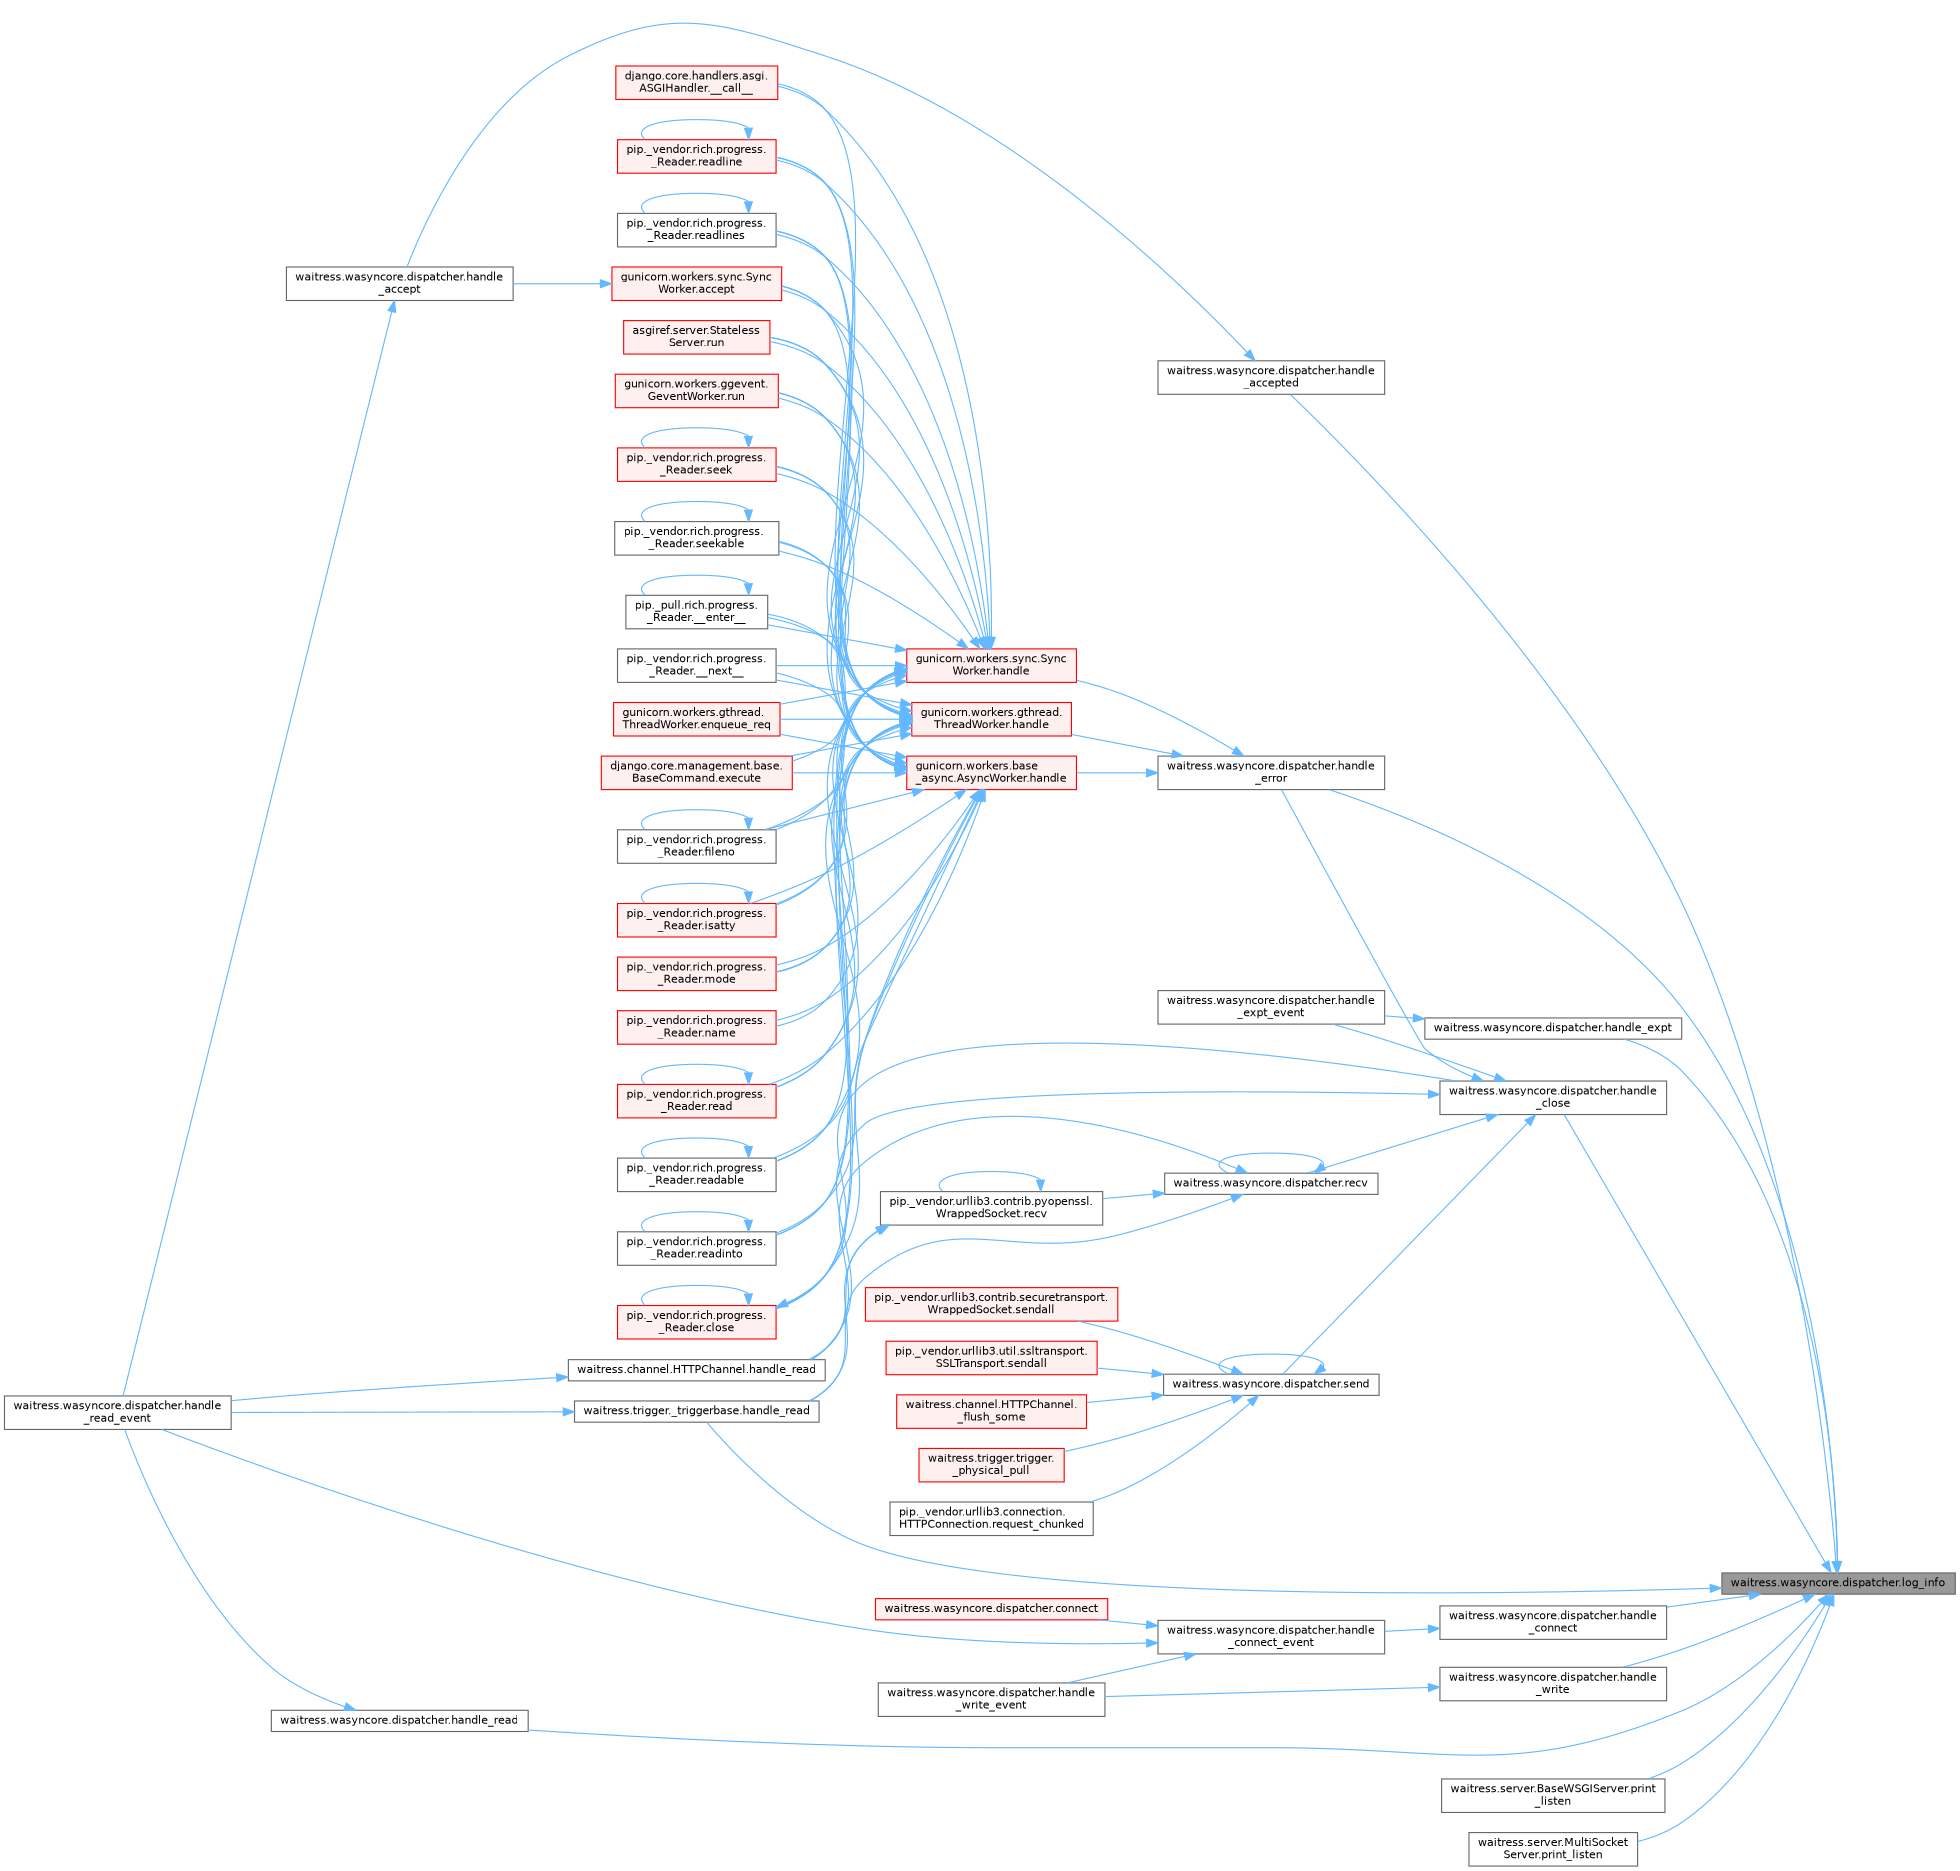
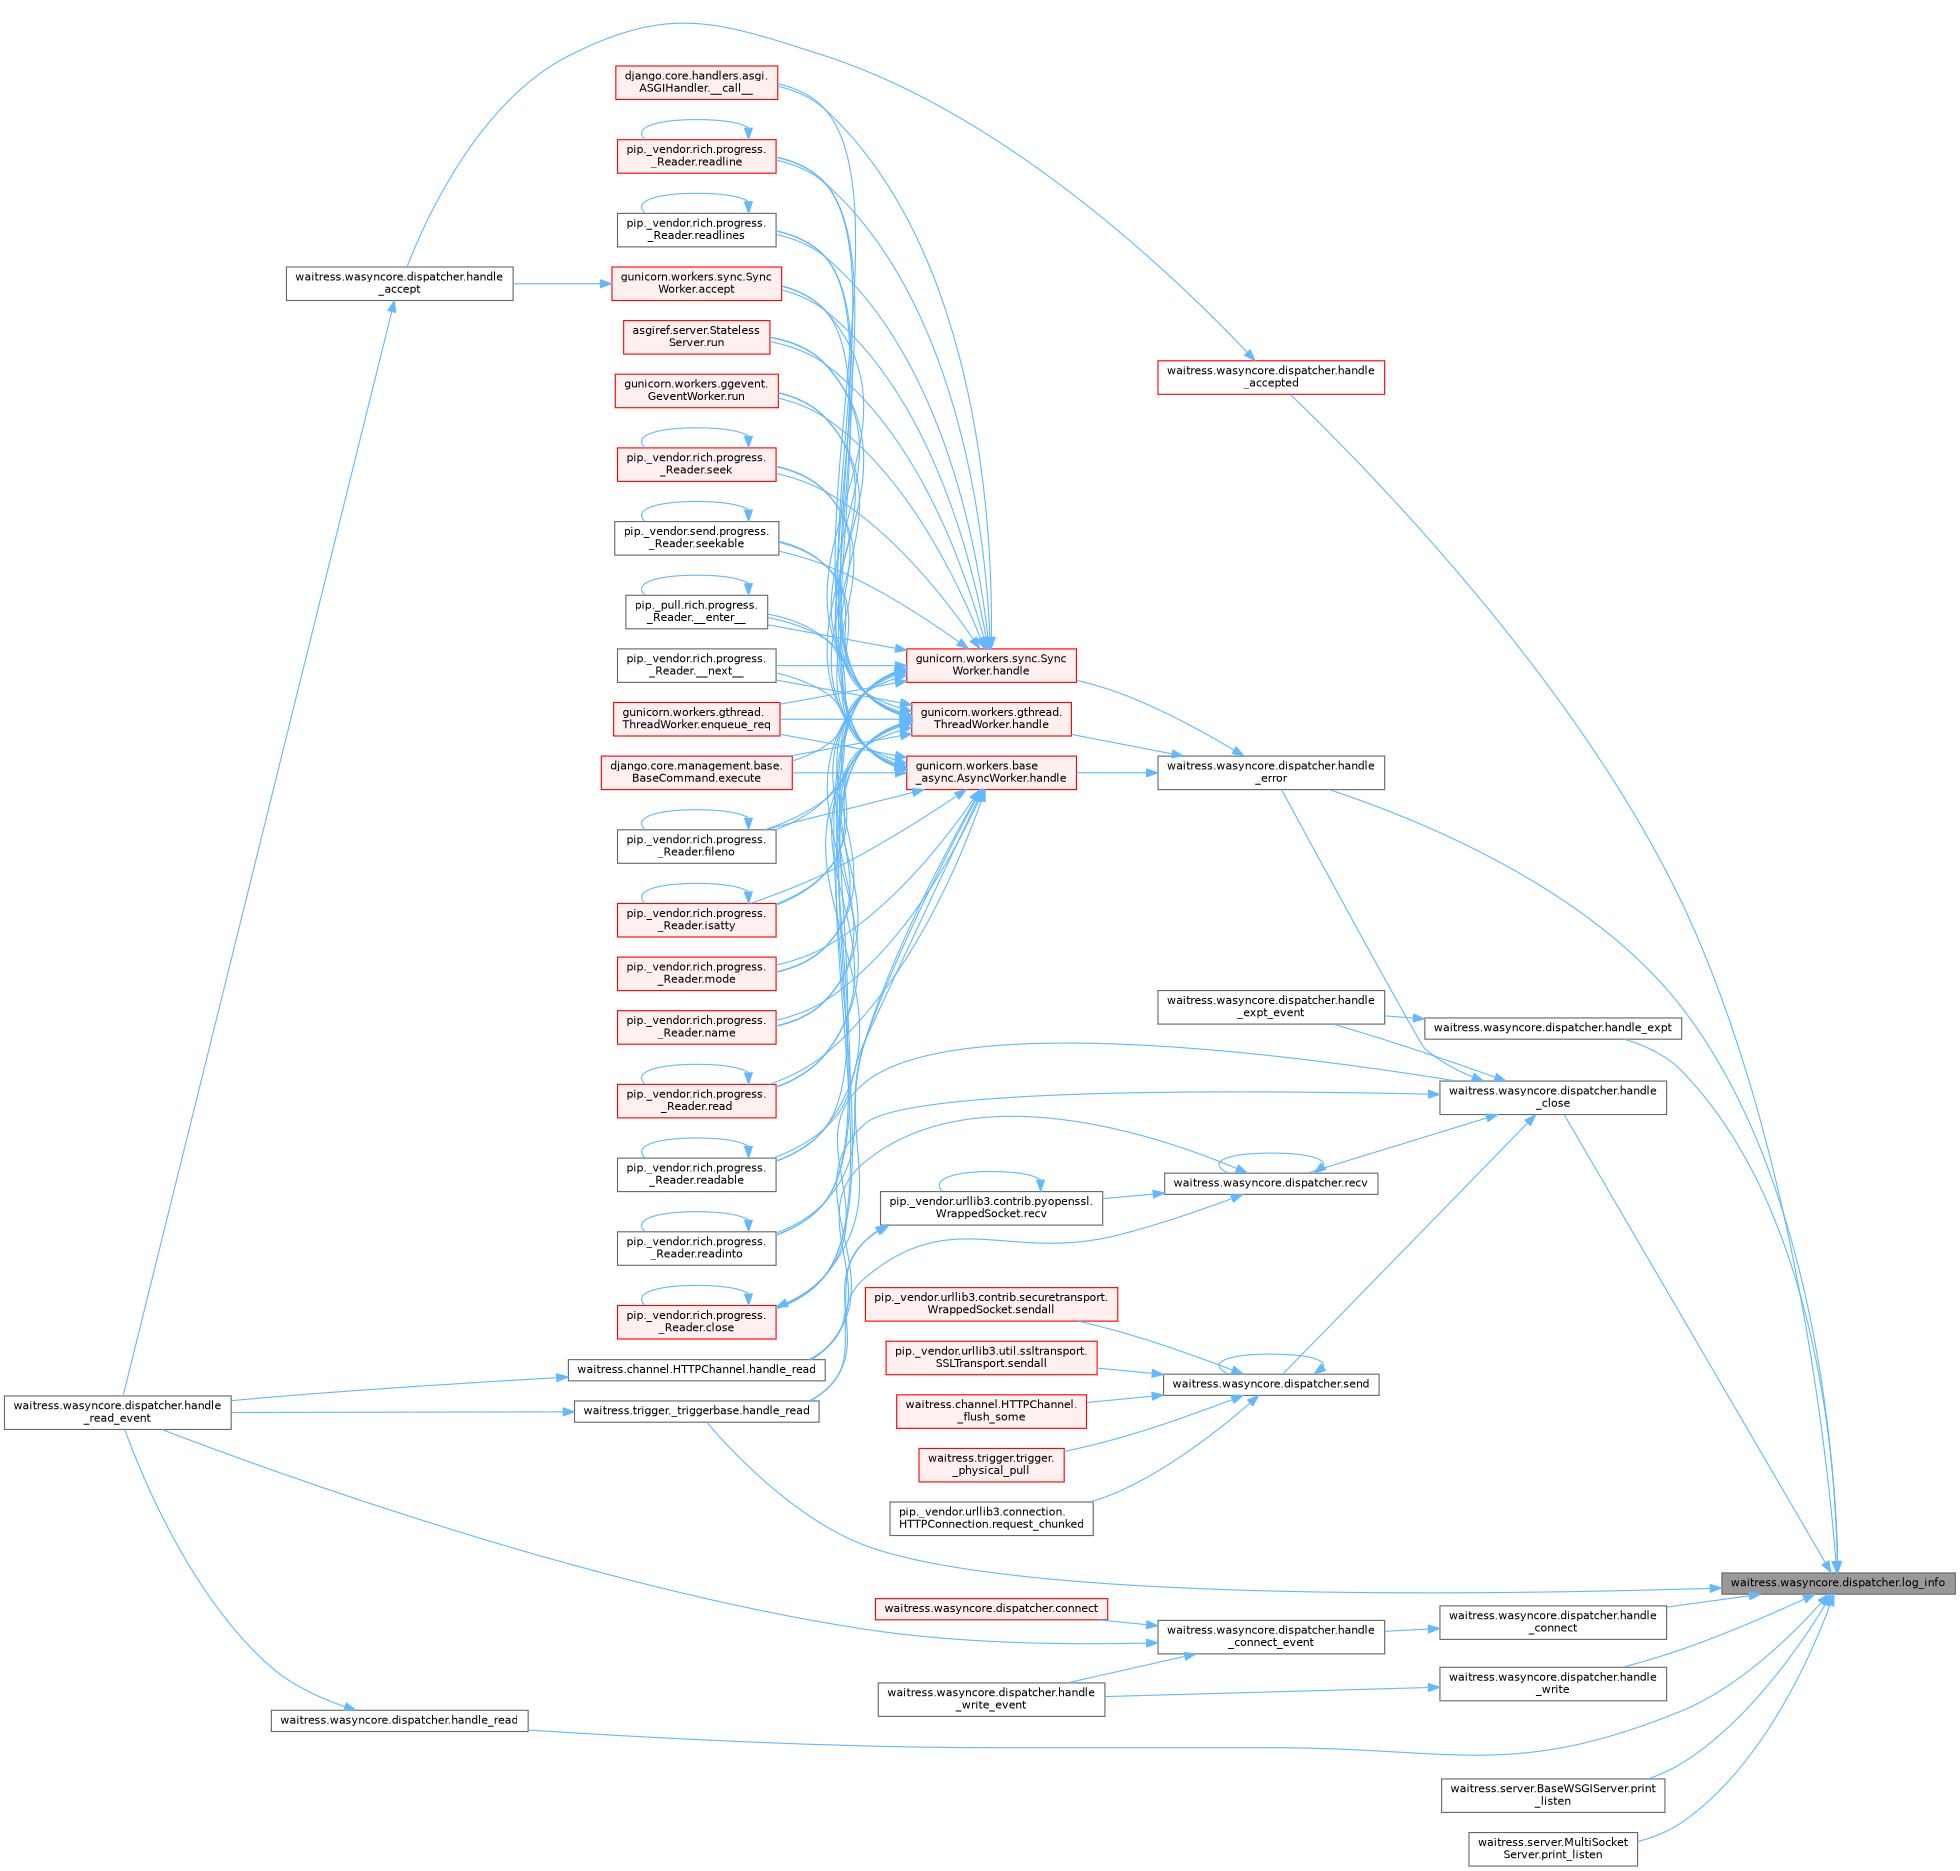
(1271, 378) -> (1271, 378)
(697, 538) -> (697, 538)
none -> (847, 880)
